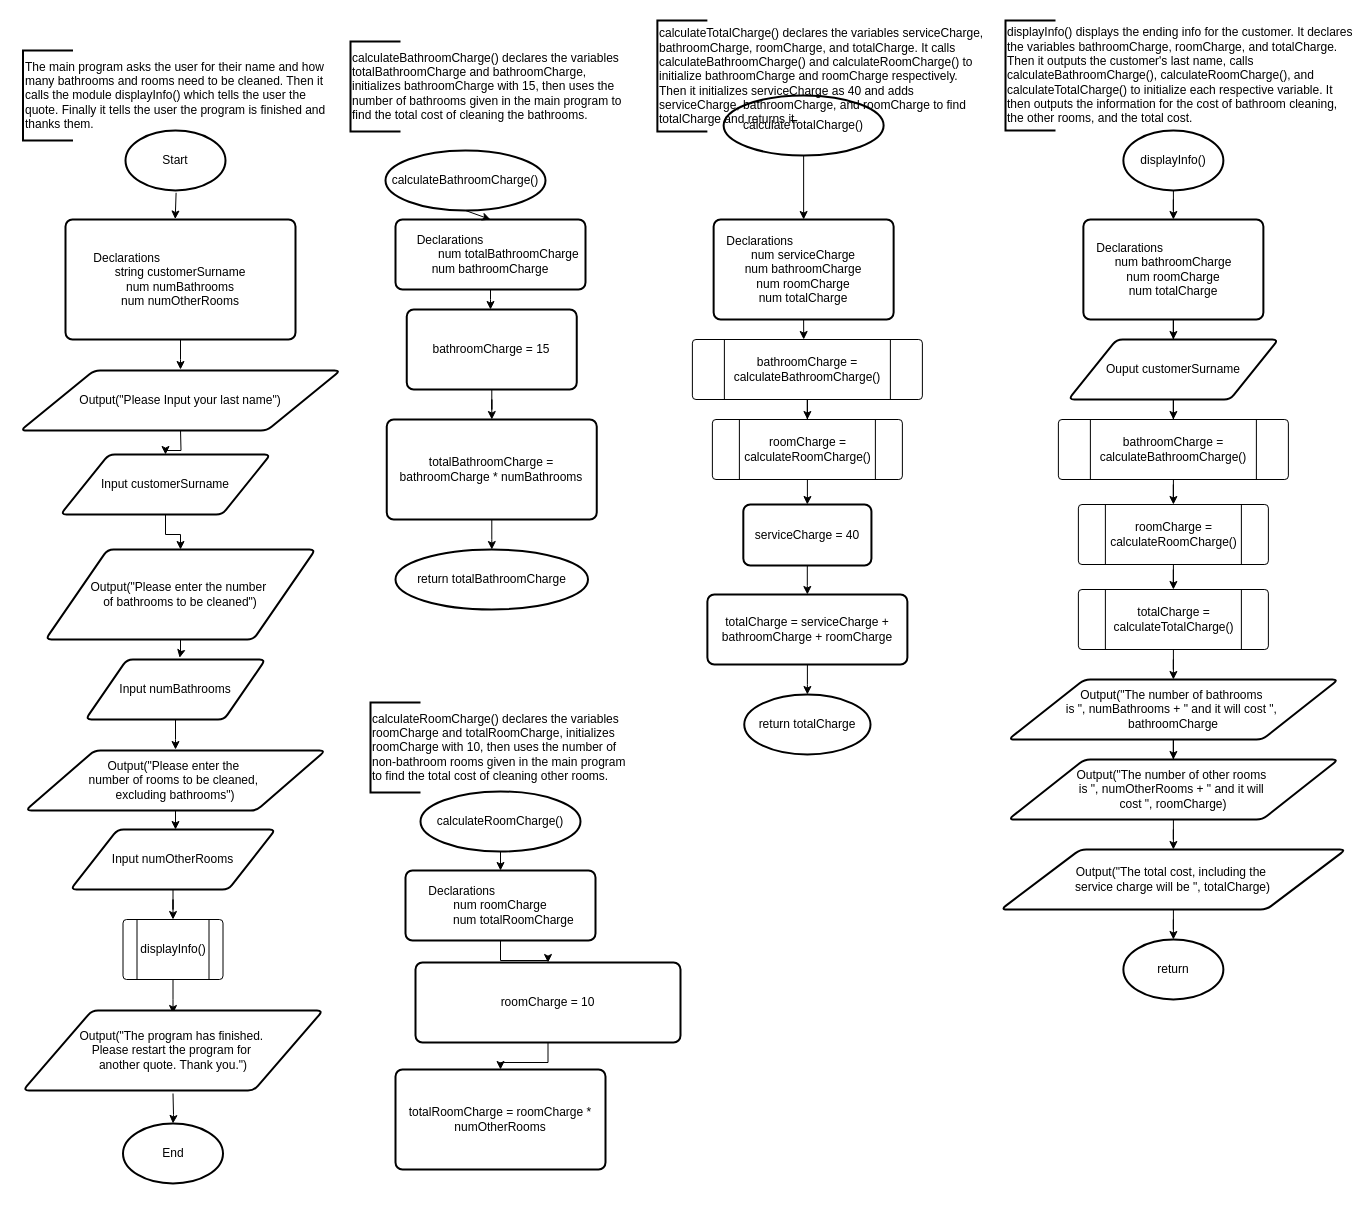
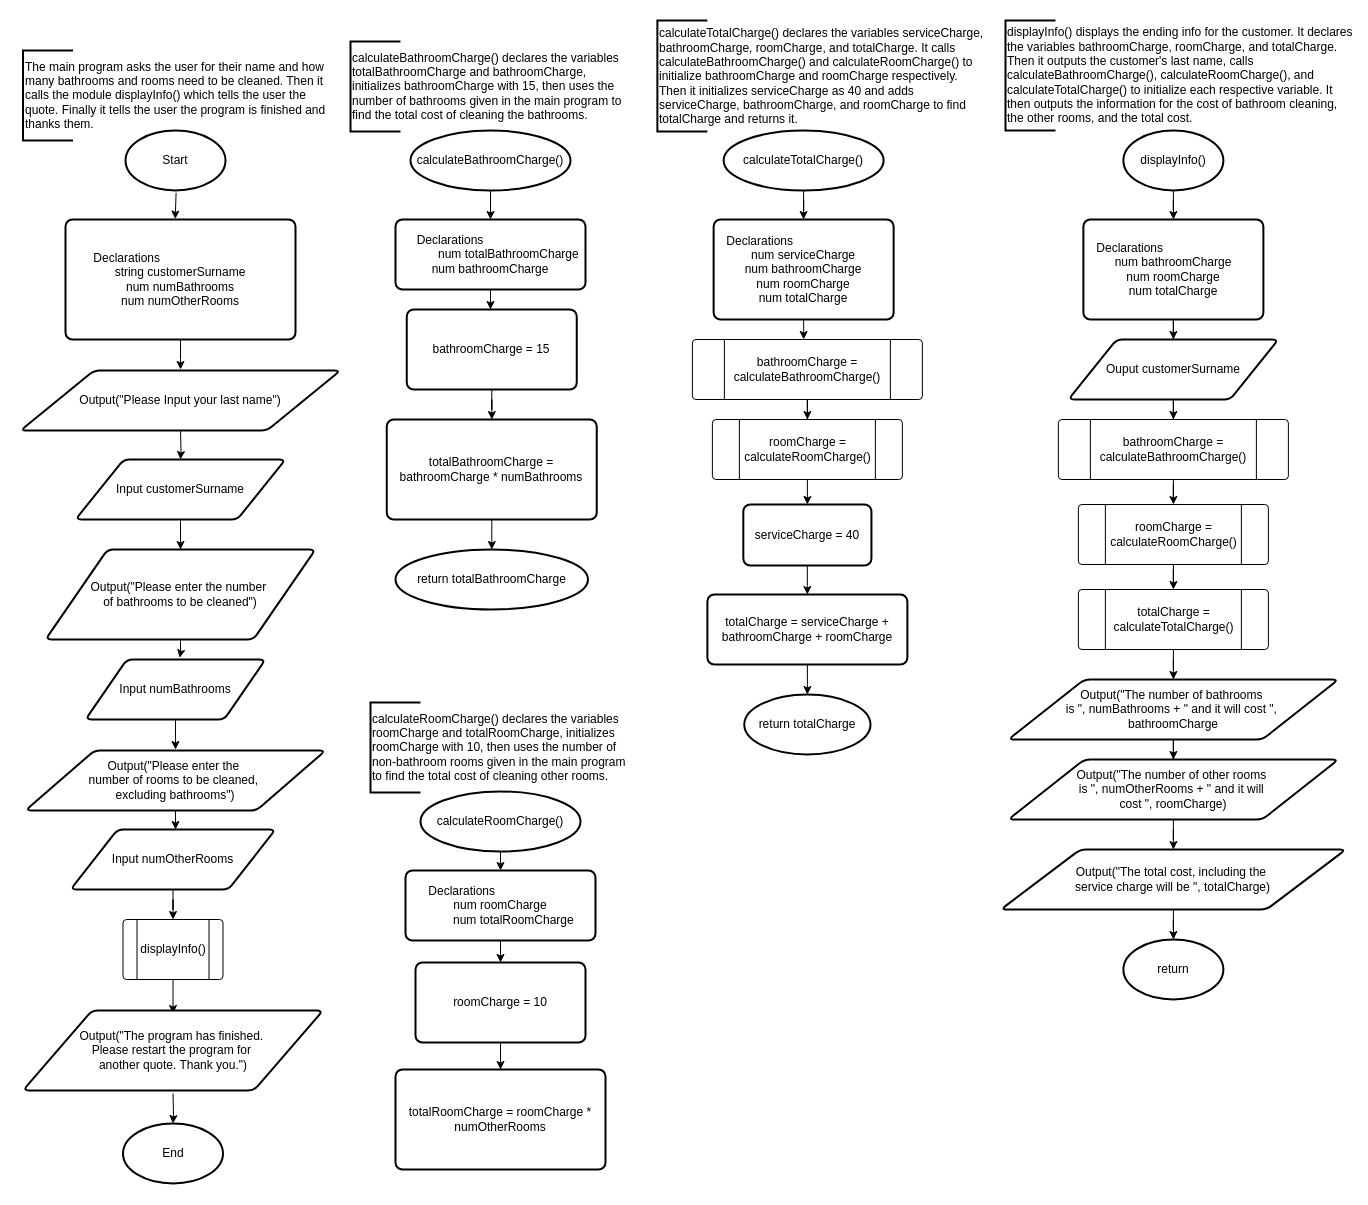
(804, 126) -> (804, 161)
(466, 181) -> (491, 161)
(166, 485) -> (181, 490)
(548, 1003) -> (501, 1003)
